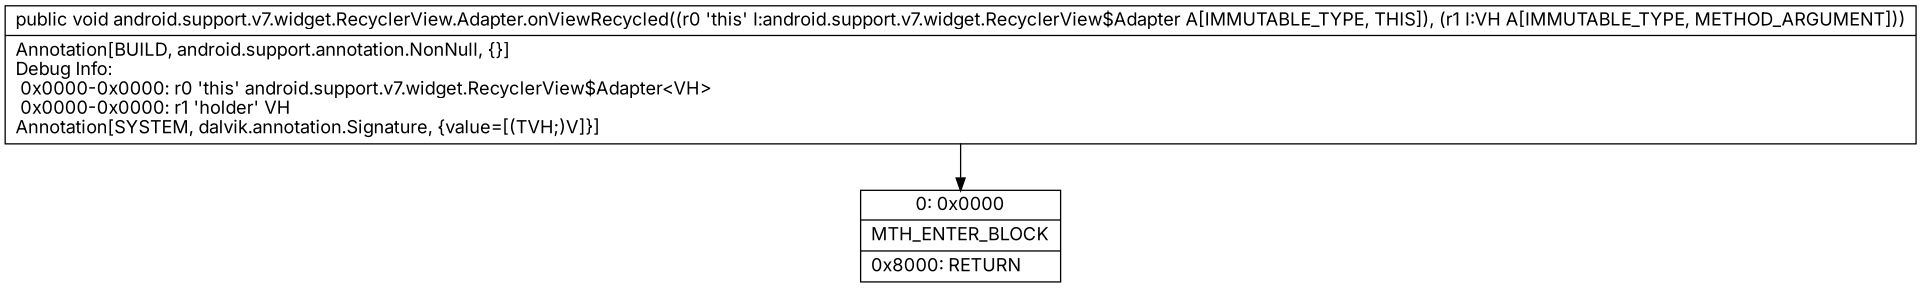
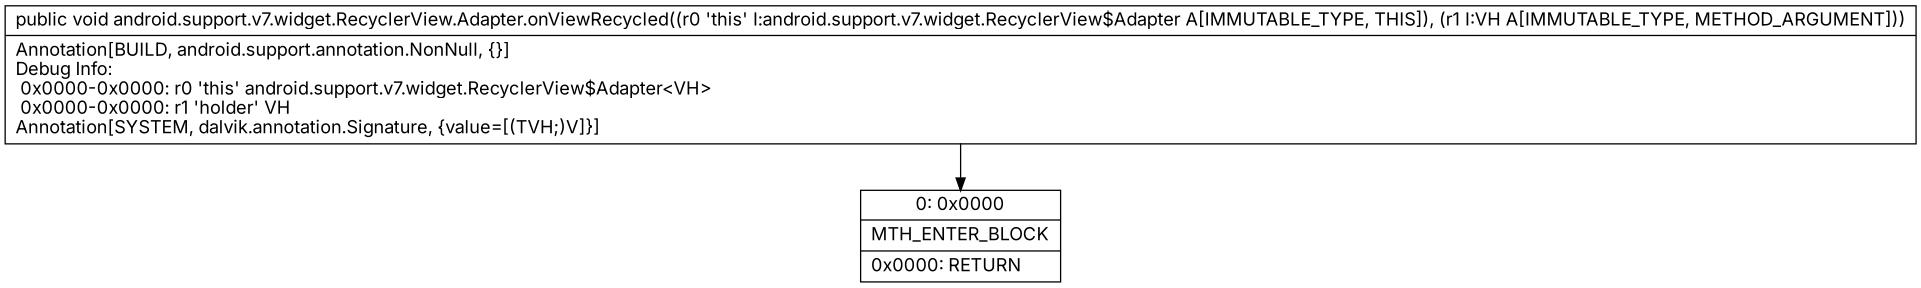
(954, 266) -> (954, 266)
